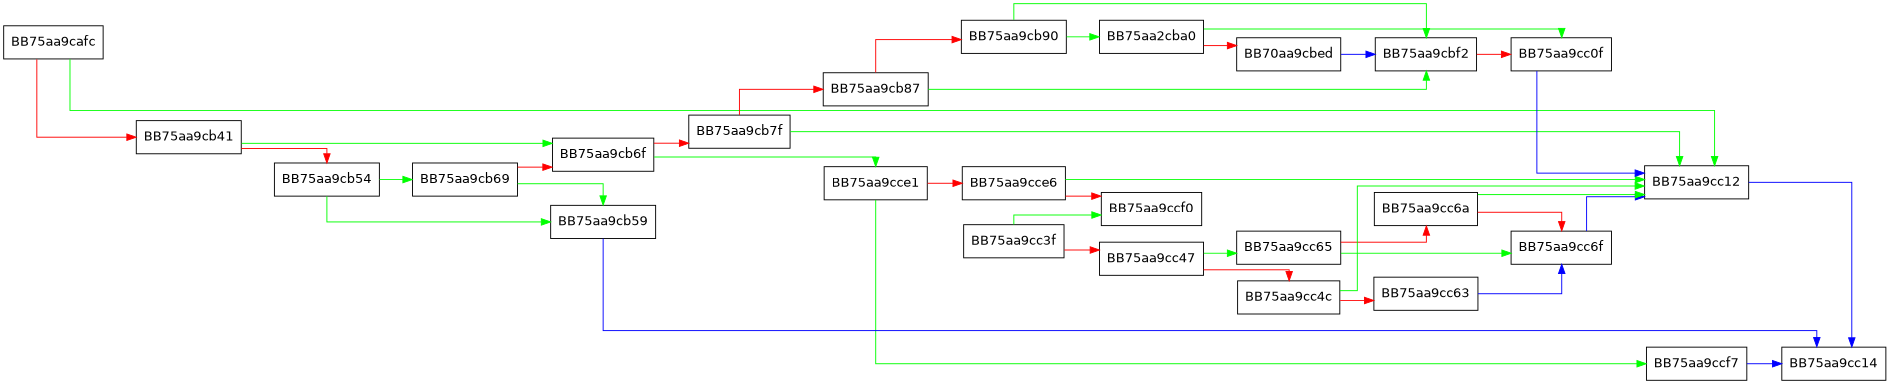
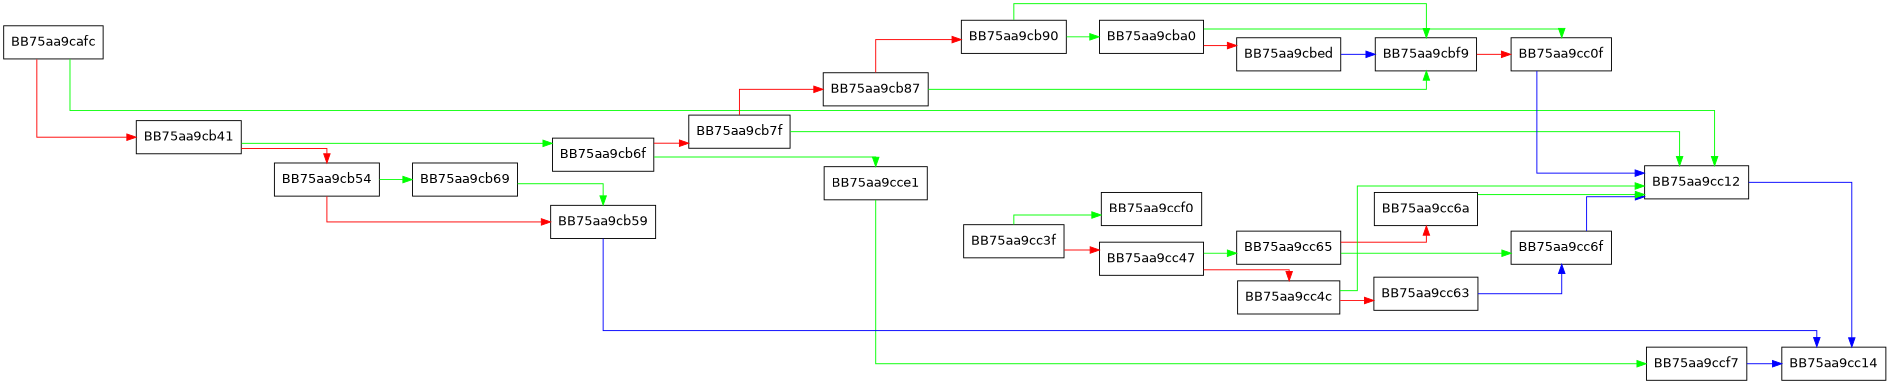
(1152, 37) -> (1152, 37)
(1289, 54) -> (1289, 54)
(1426, 54) -> (1426, 54)
(530, 167) -> none
(1014, 183) -> none
(1524, 212) -> none
(421, 222) -> (421, 222)
